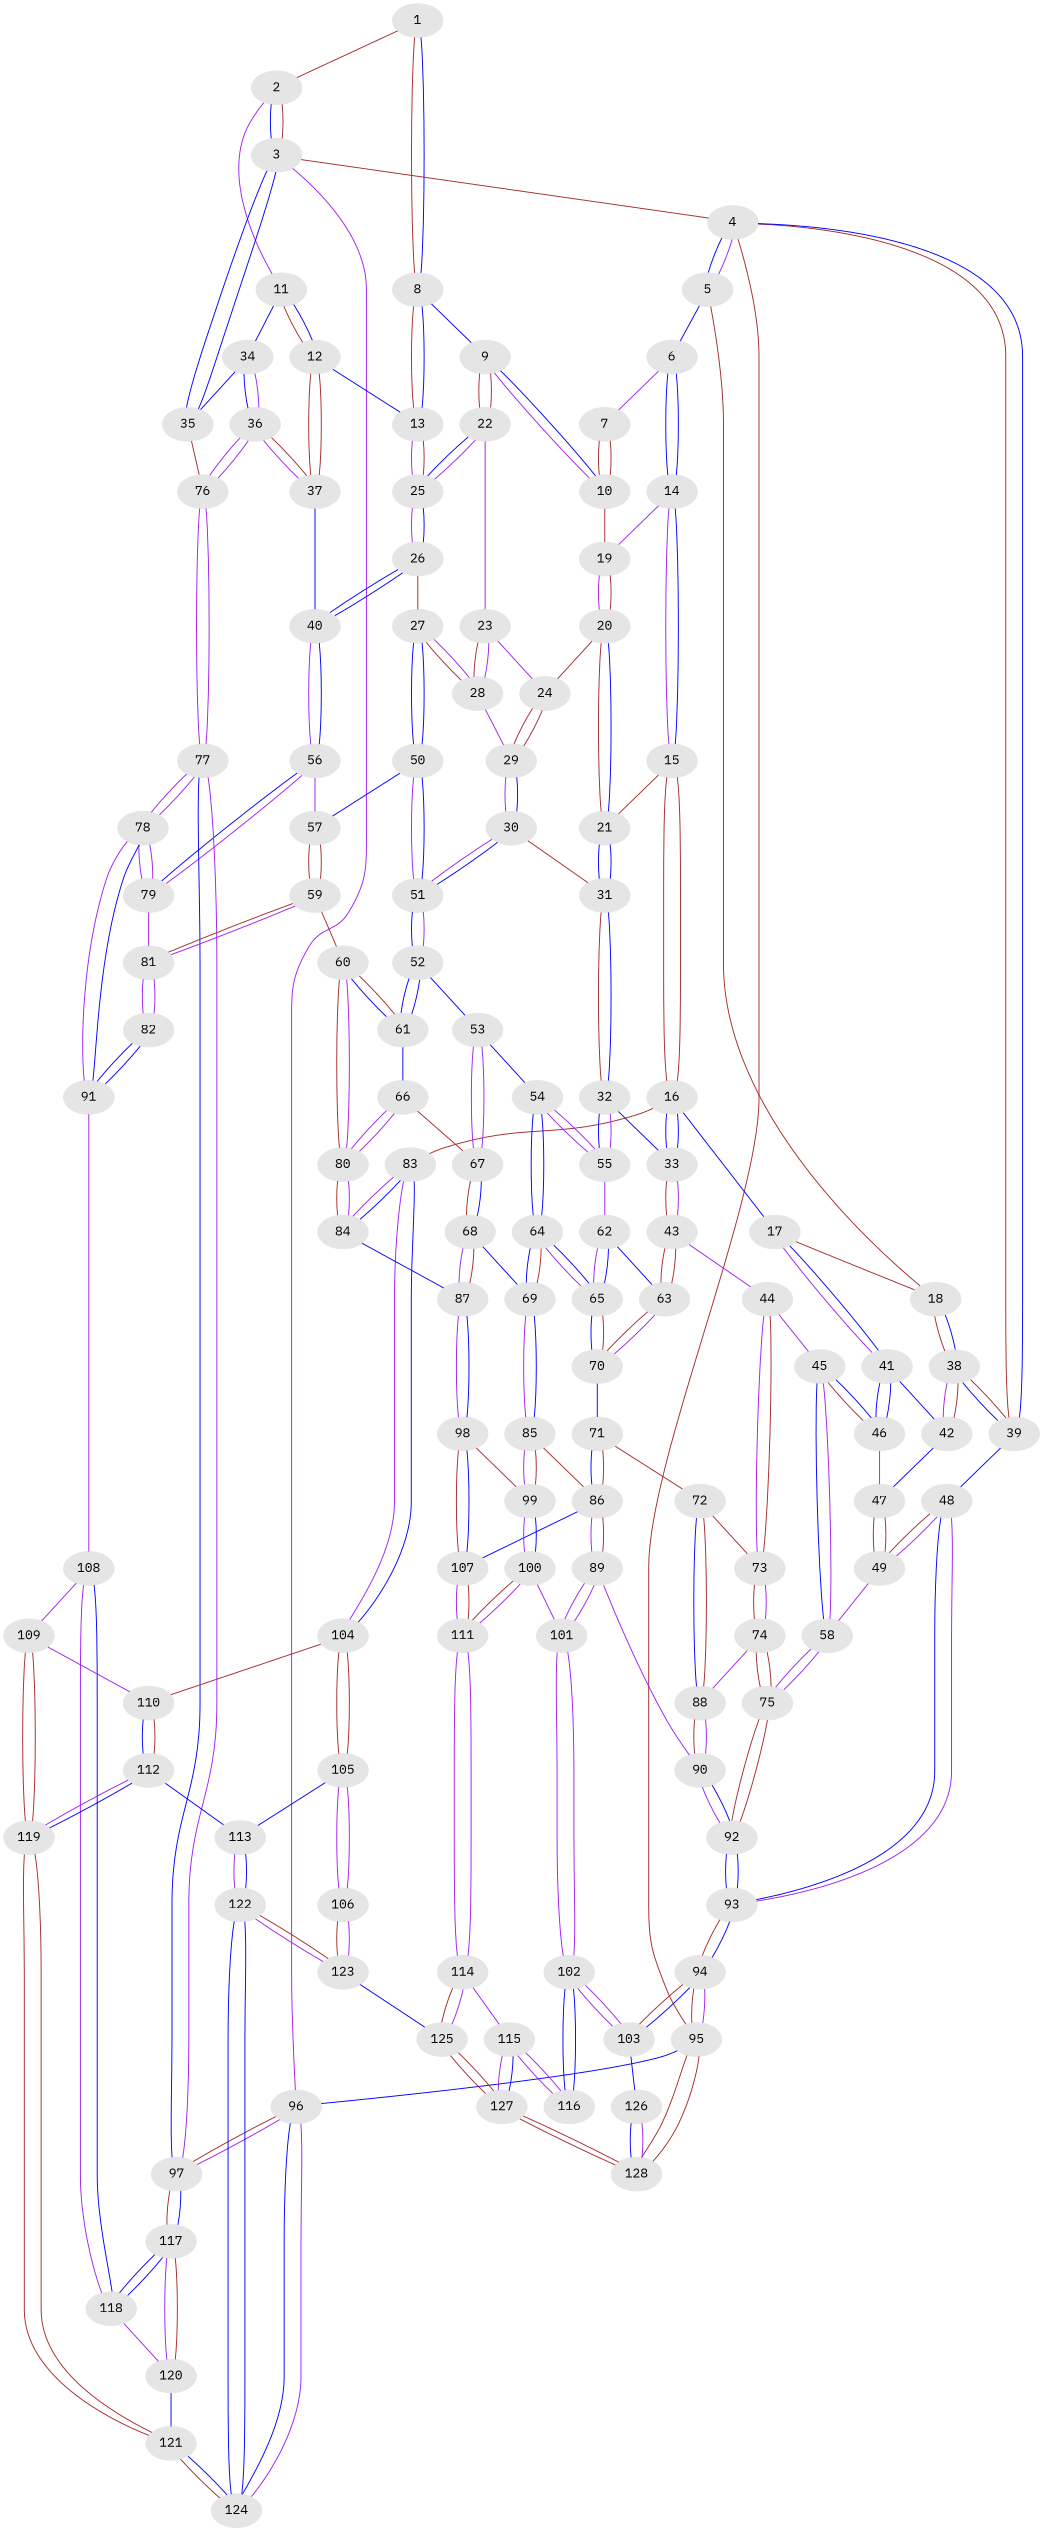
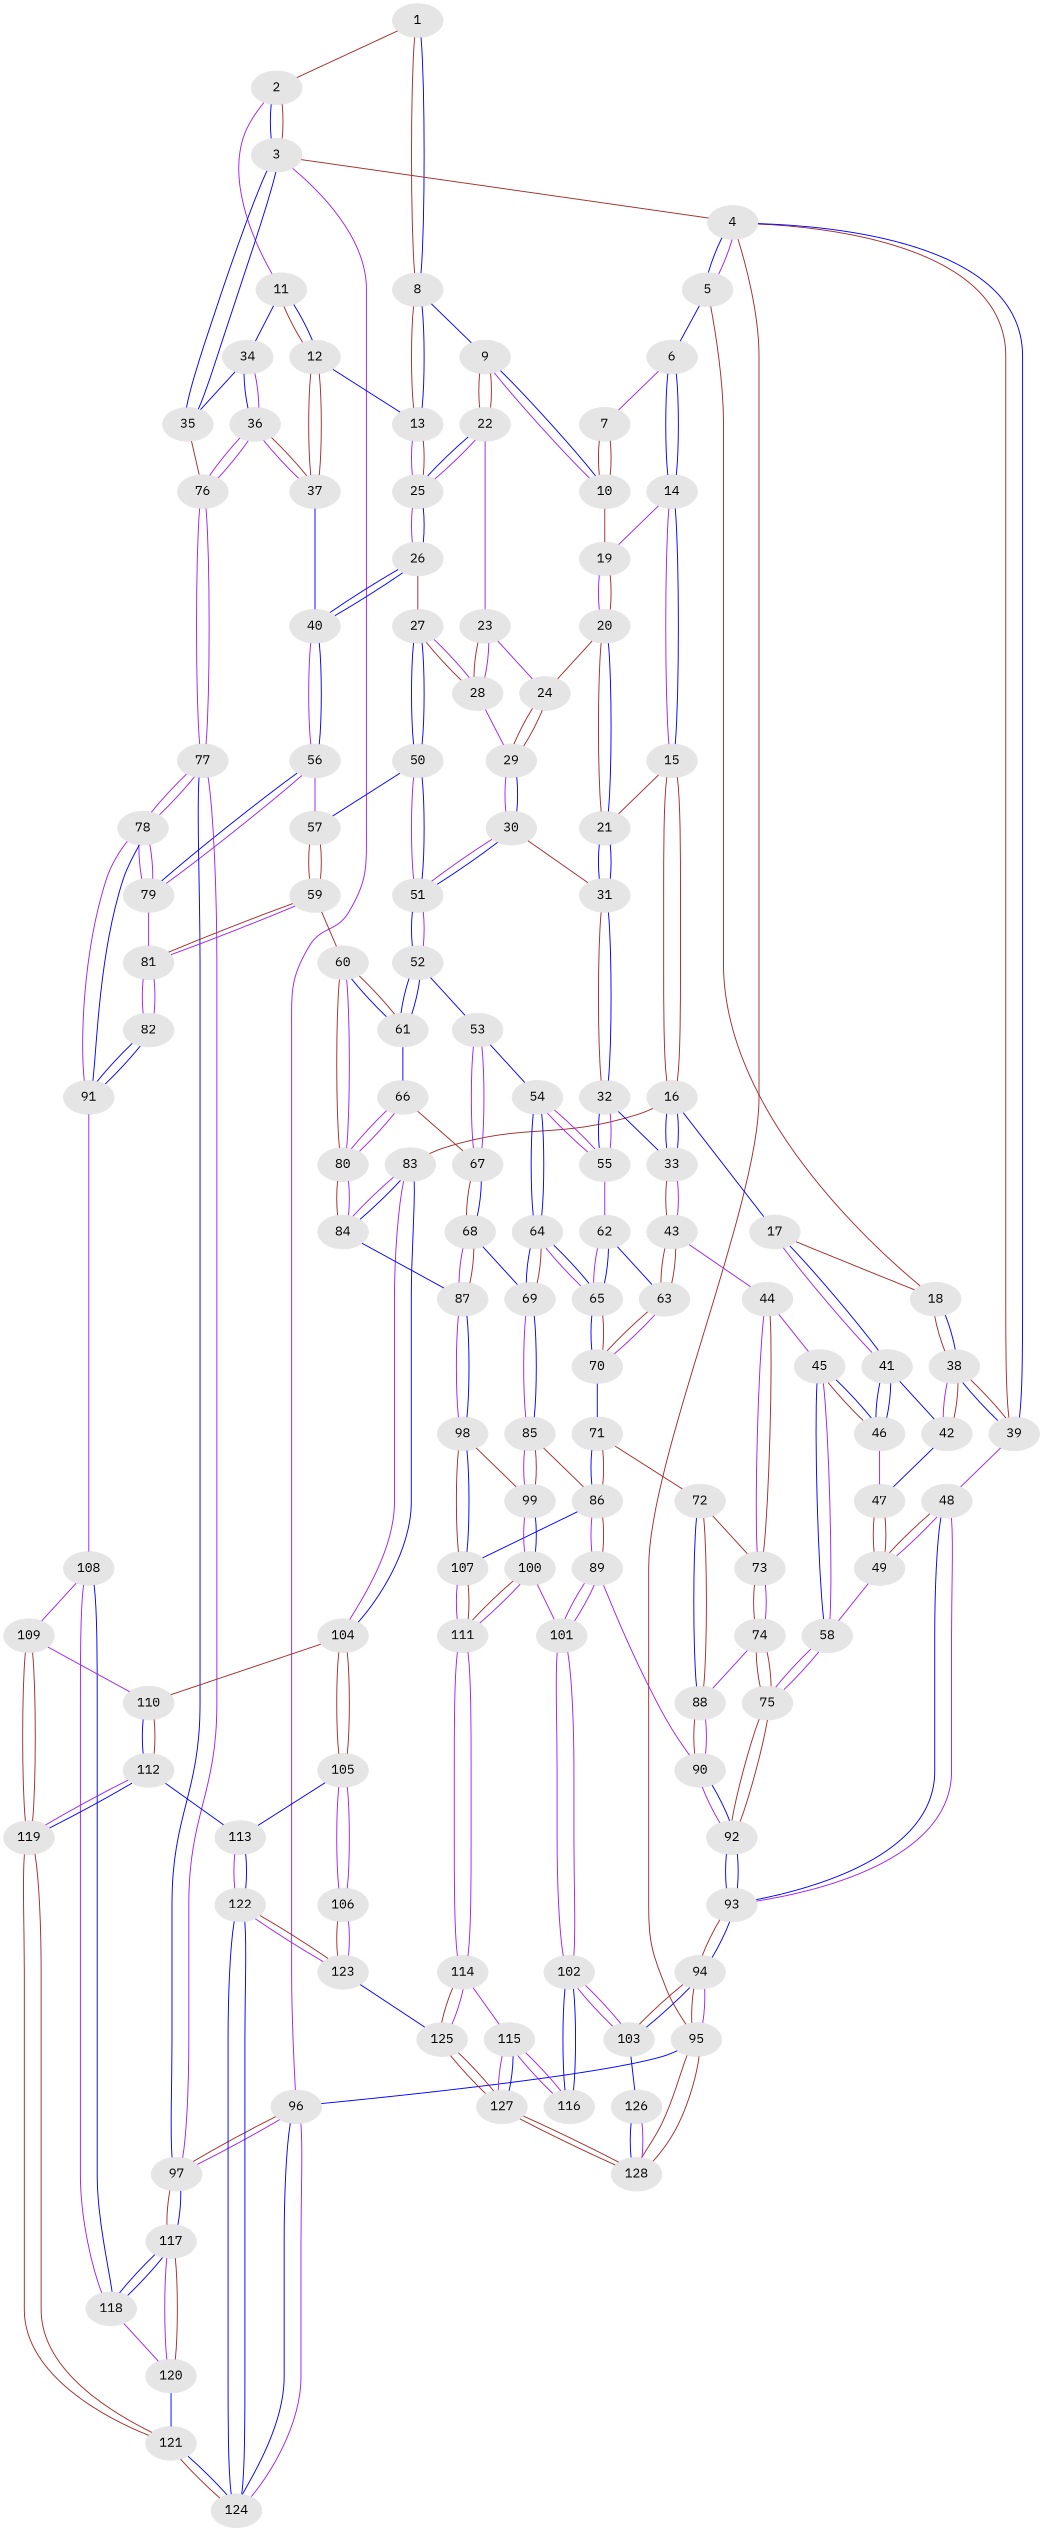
(981, 1467) -> (981, 1467)
